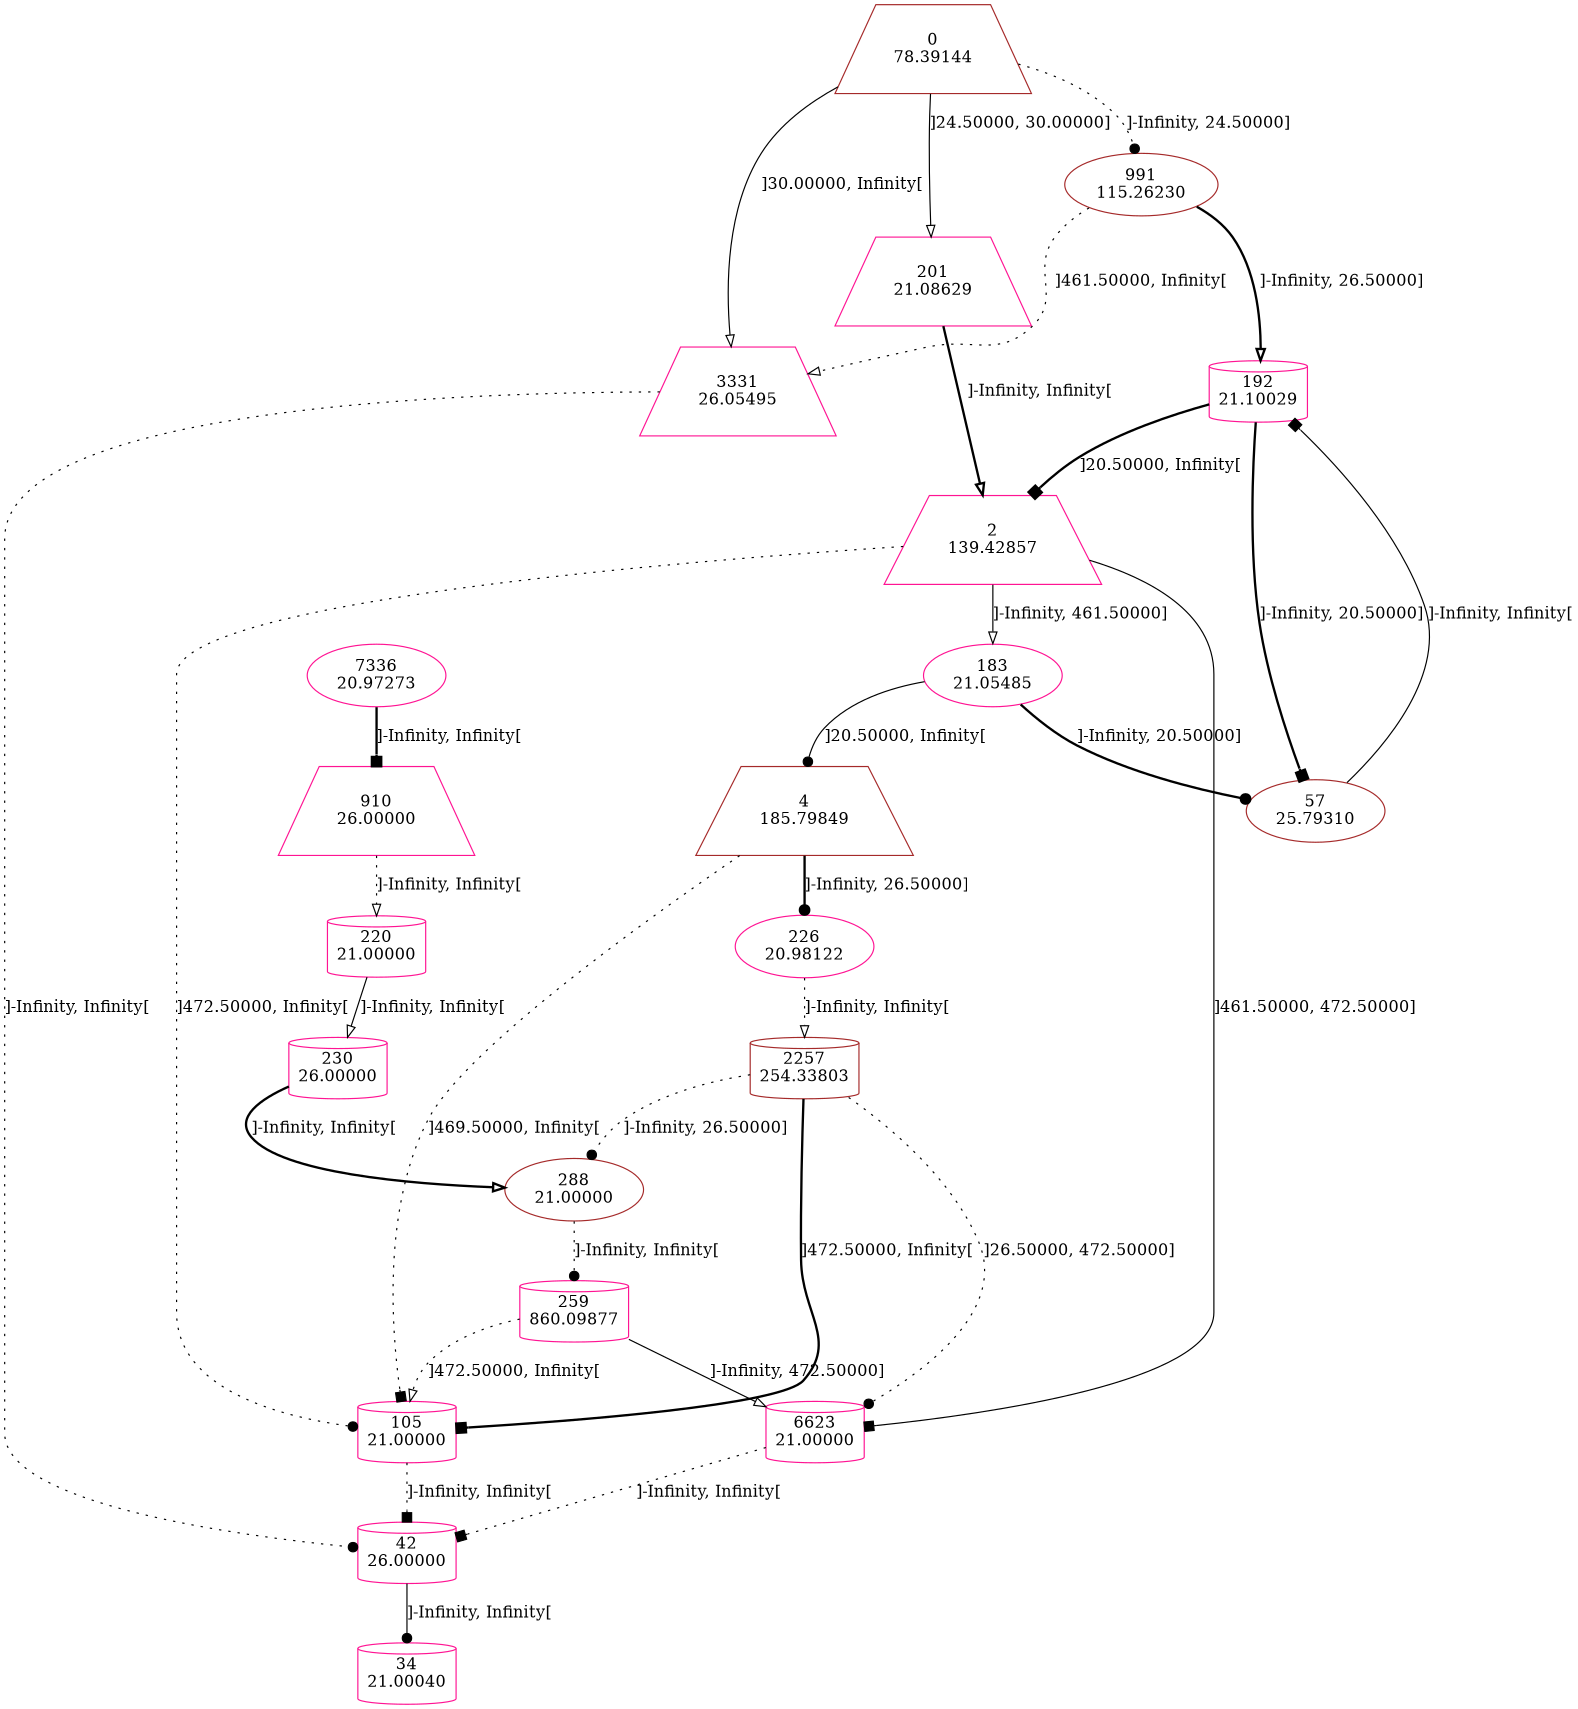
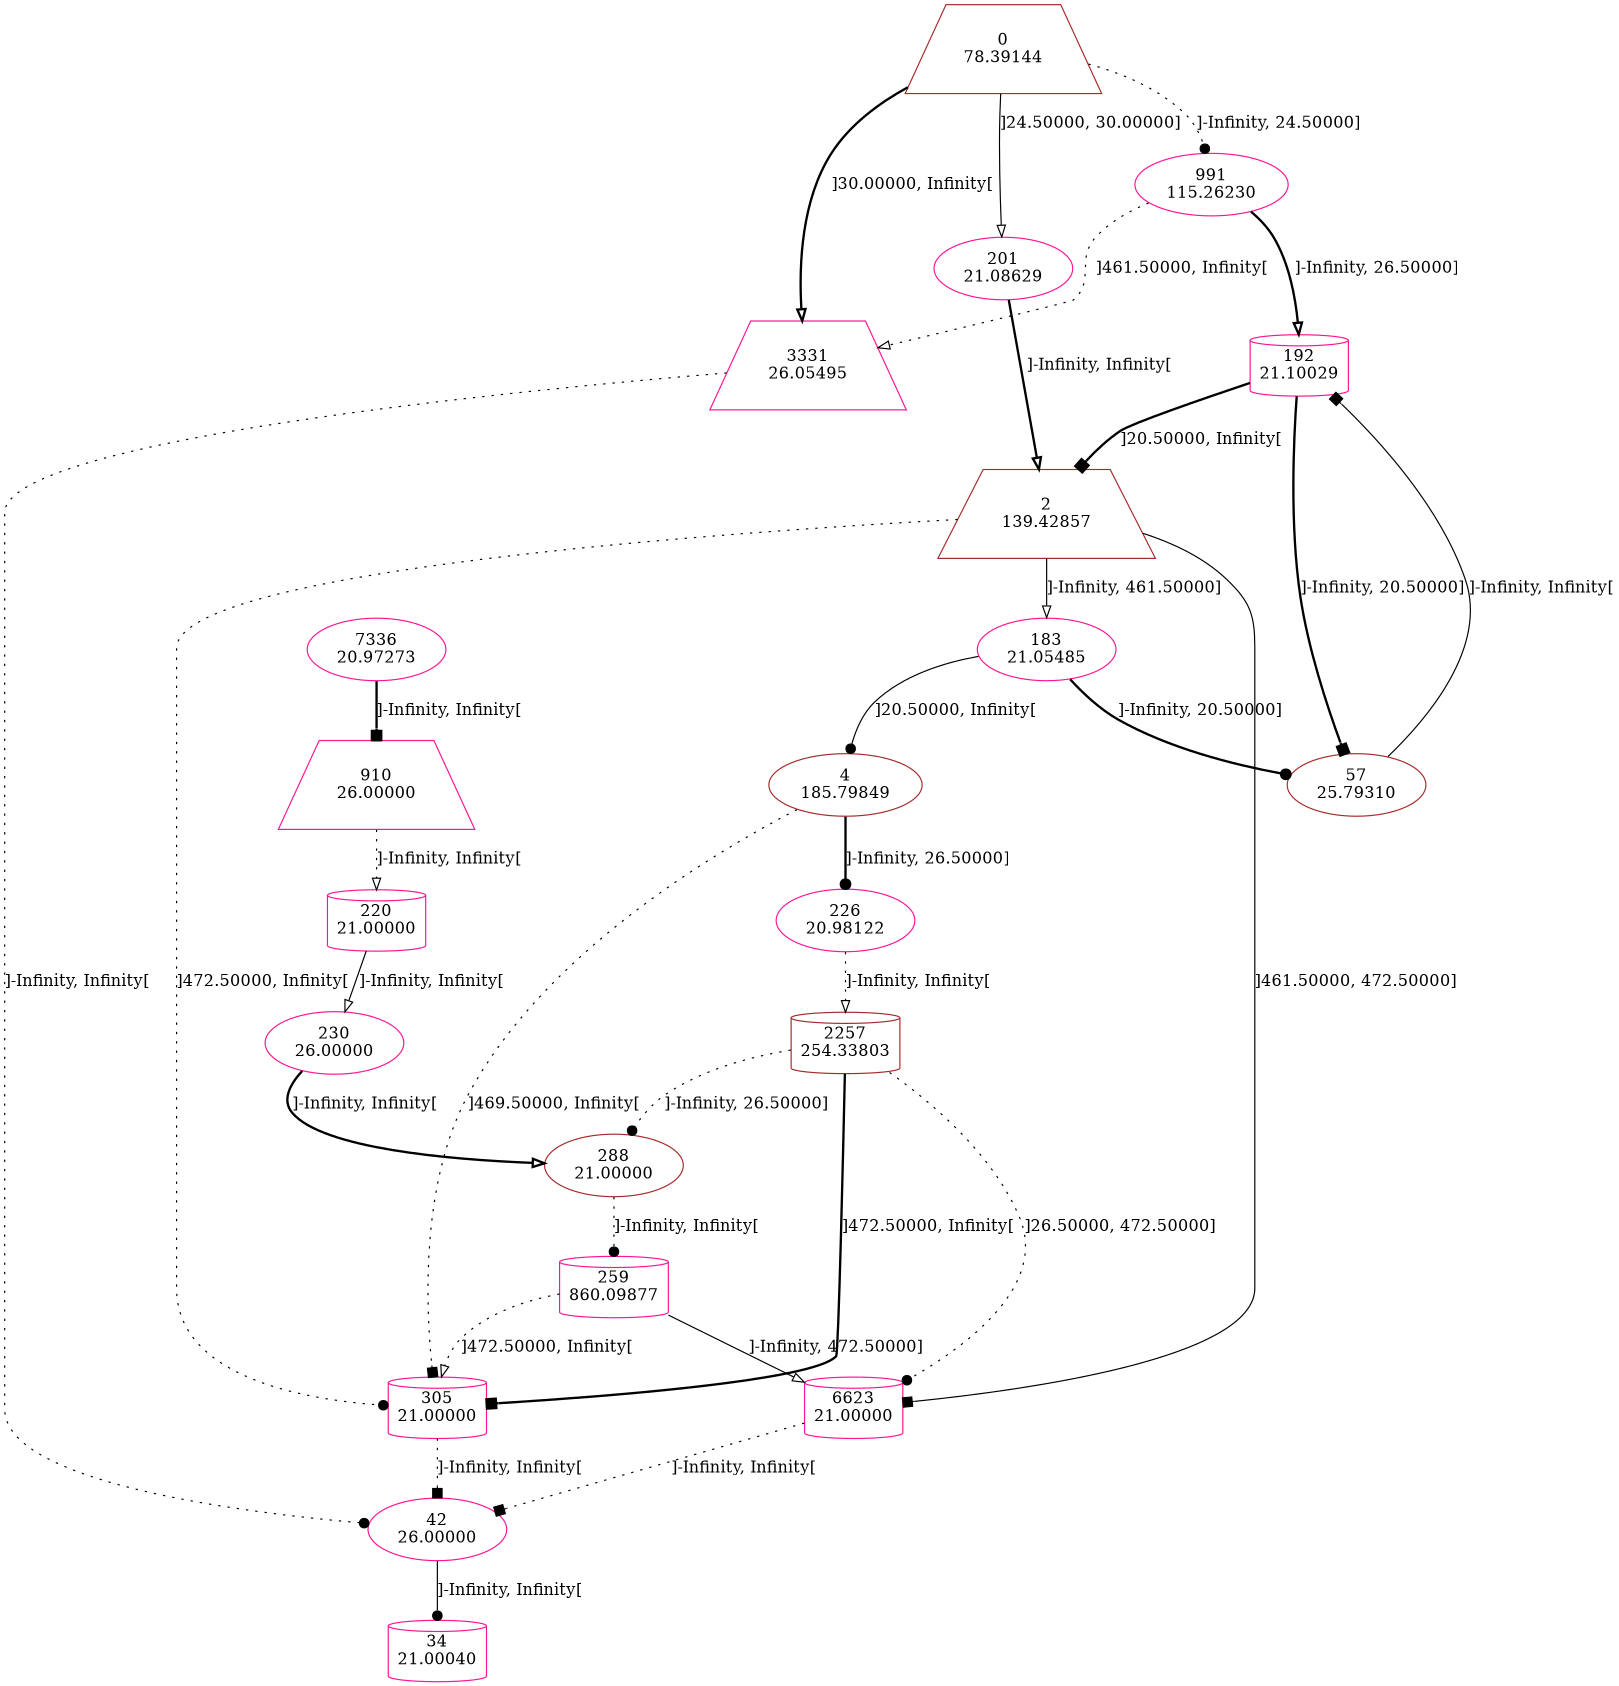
(1141, 185) -> (1212, 185)
(743, 192) -> (818, 180)
(933, 281) -> (1003, 269)
(993, 540) -> (1047, 514)
(805, 811) -> (846, 785)
(338, 1068) -> (334, 1043)
(407, 1432) -> (437, 1408)
(407, 1553) -> (437, 1529)
